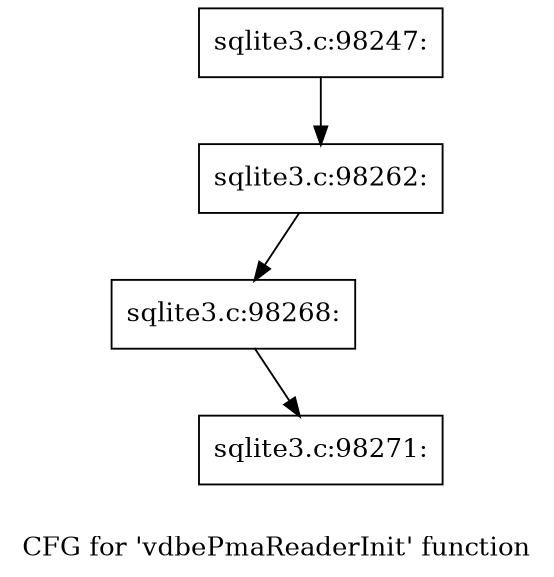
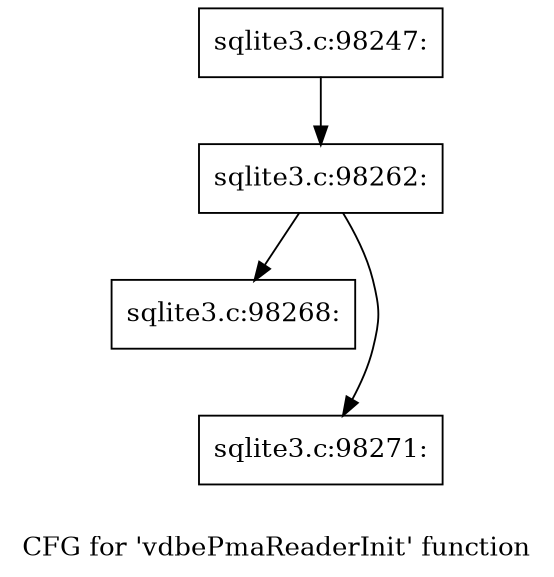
(272, 374) -> (378, 305)
